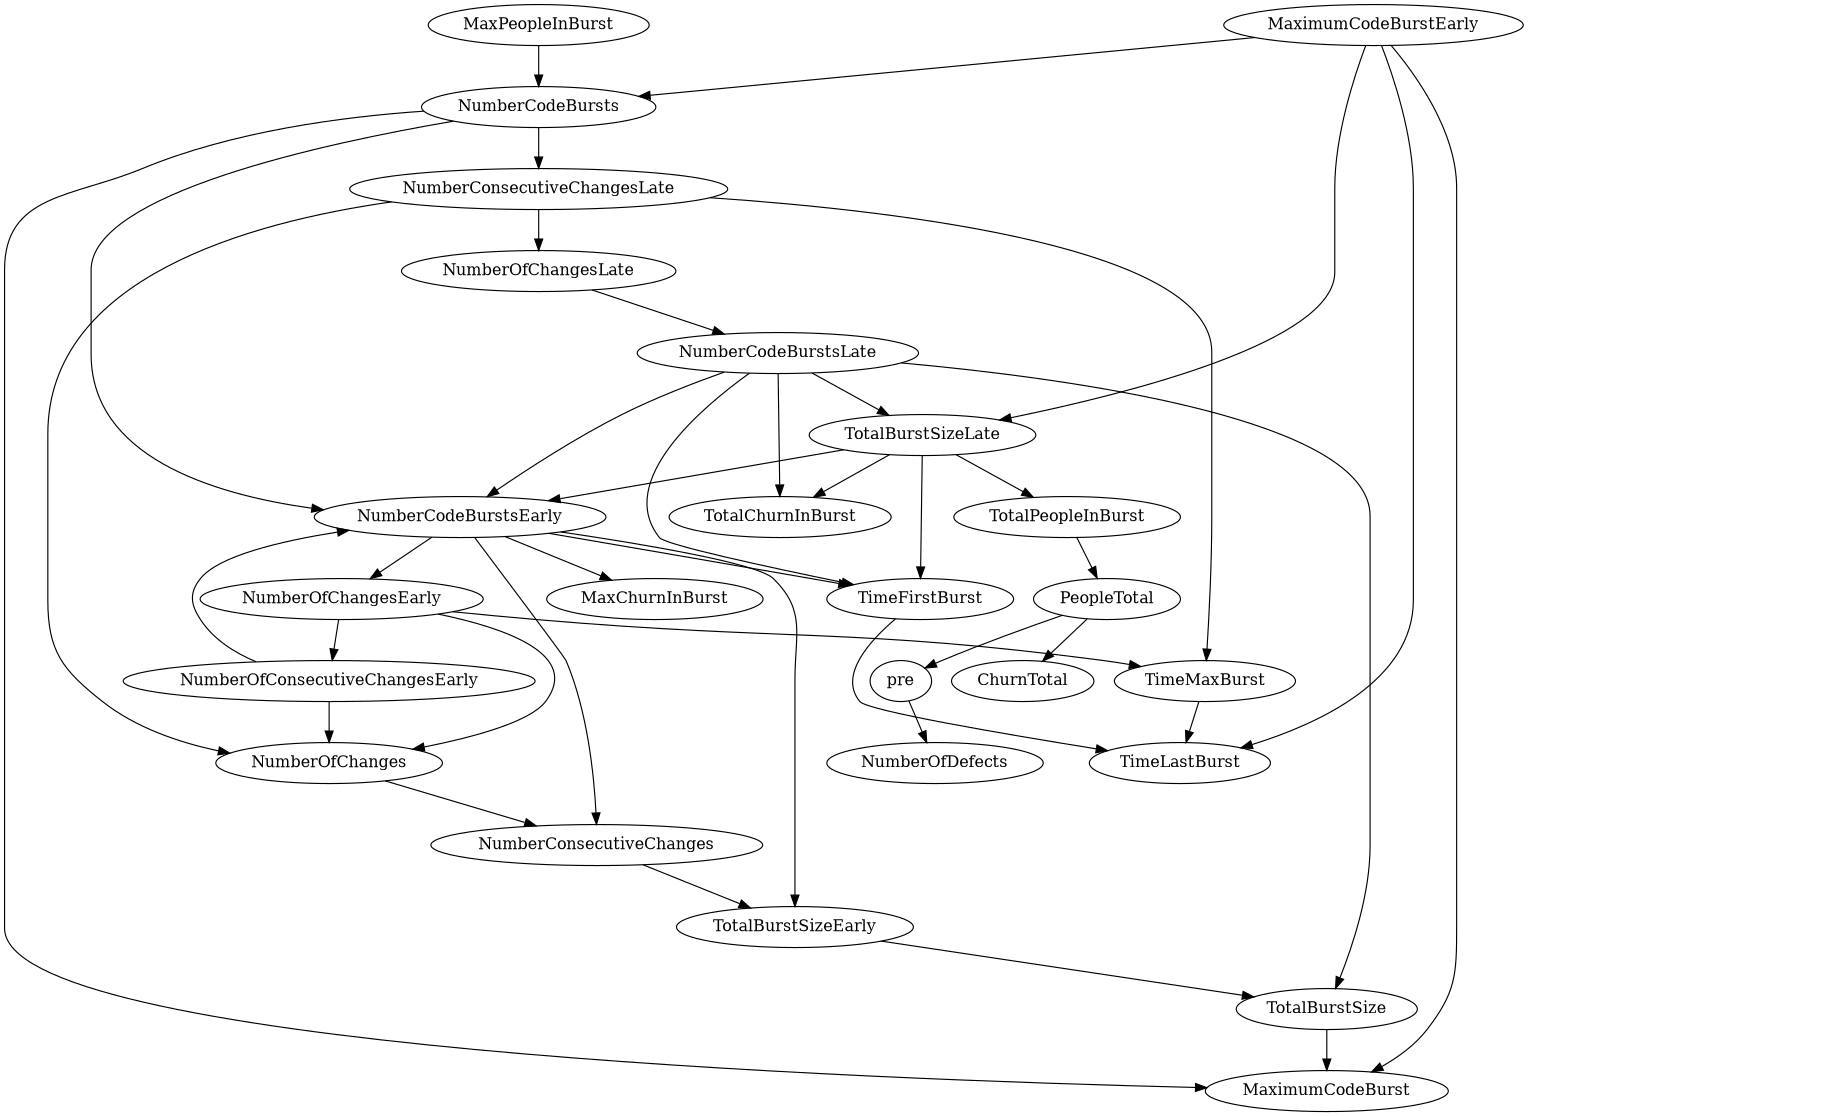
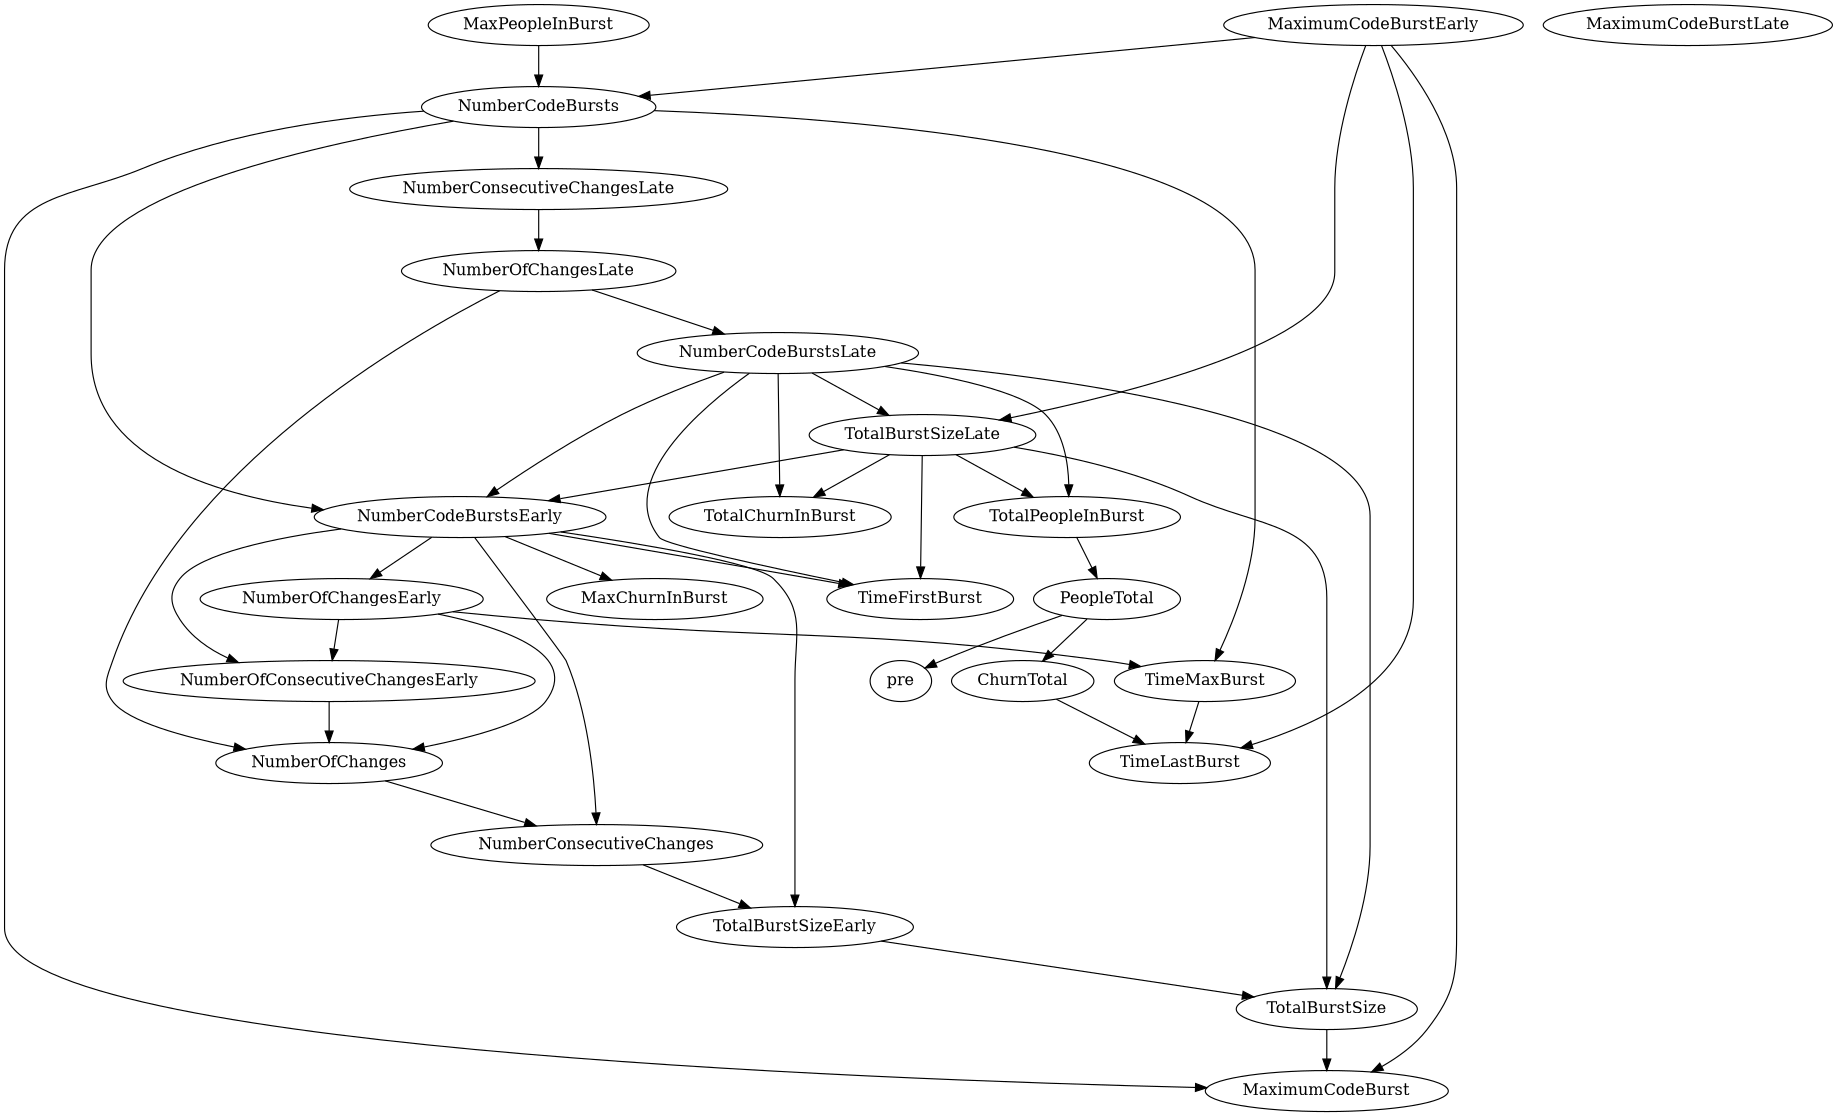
none -> (1688, 25)
(1125, 270) -> (1164, 185)
none -> (1004, 393)
(51, 416) -> (211, 504)
(212, 569) -> (206, 561)
none -> (1327, 603)
(928, 720) -> (1095, 719)
(935, 763) -> none
